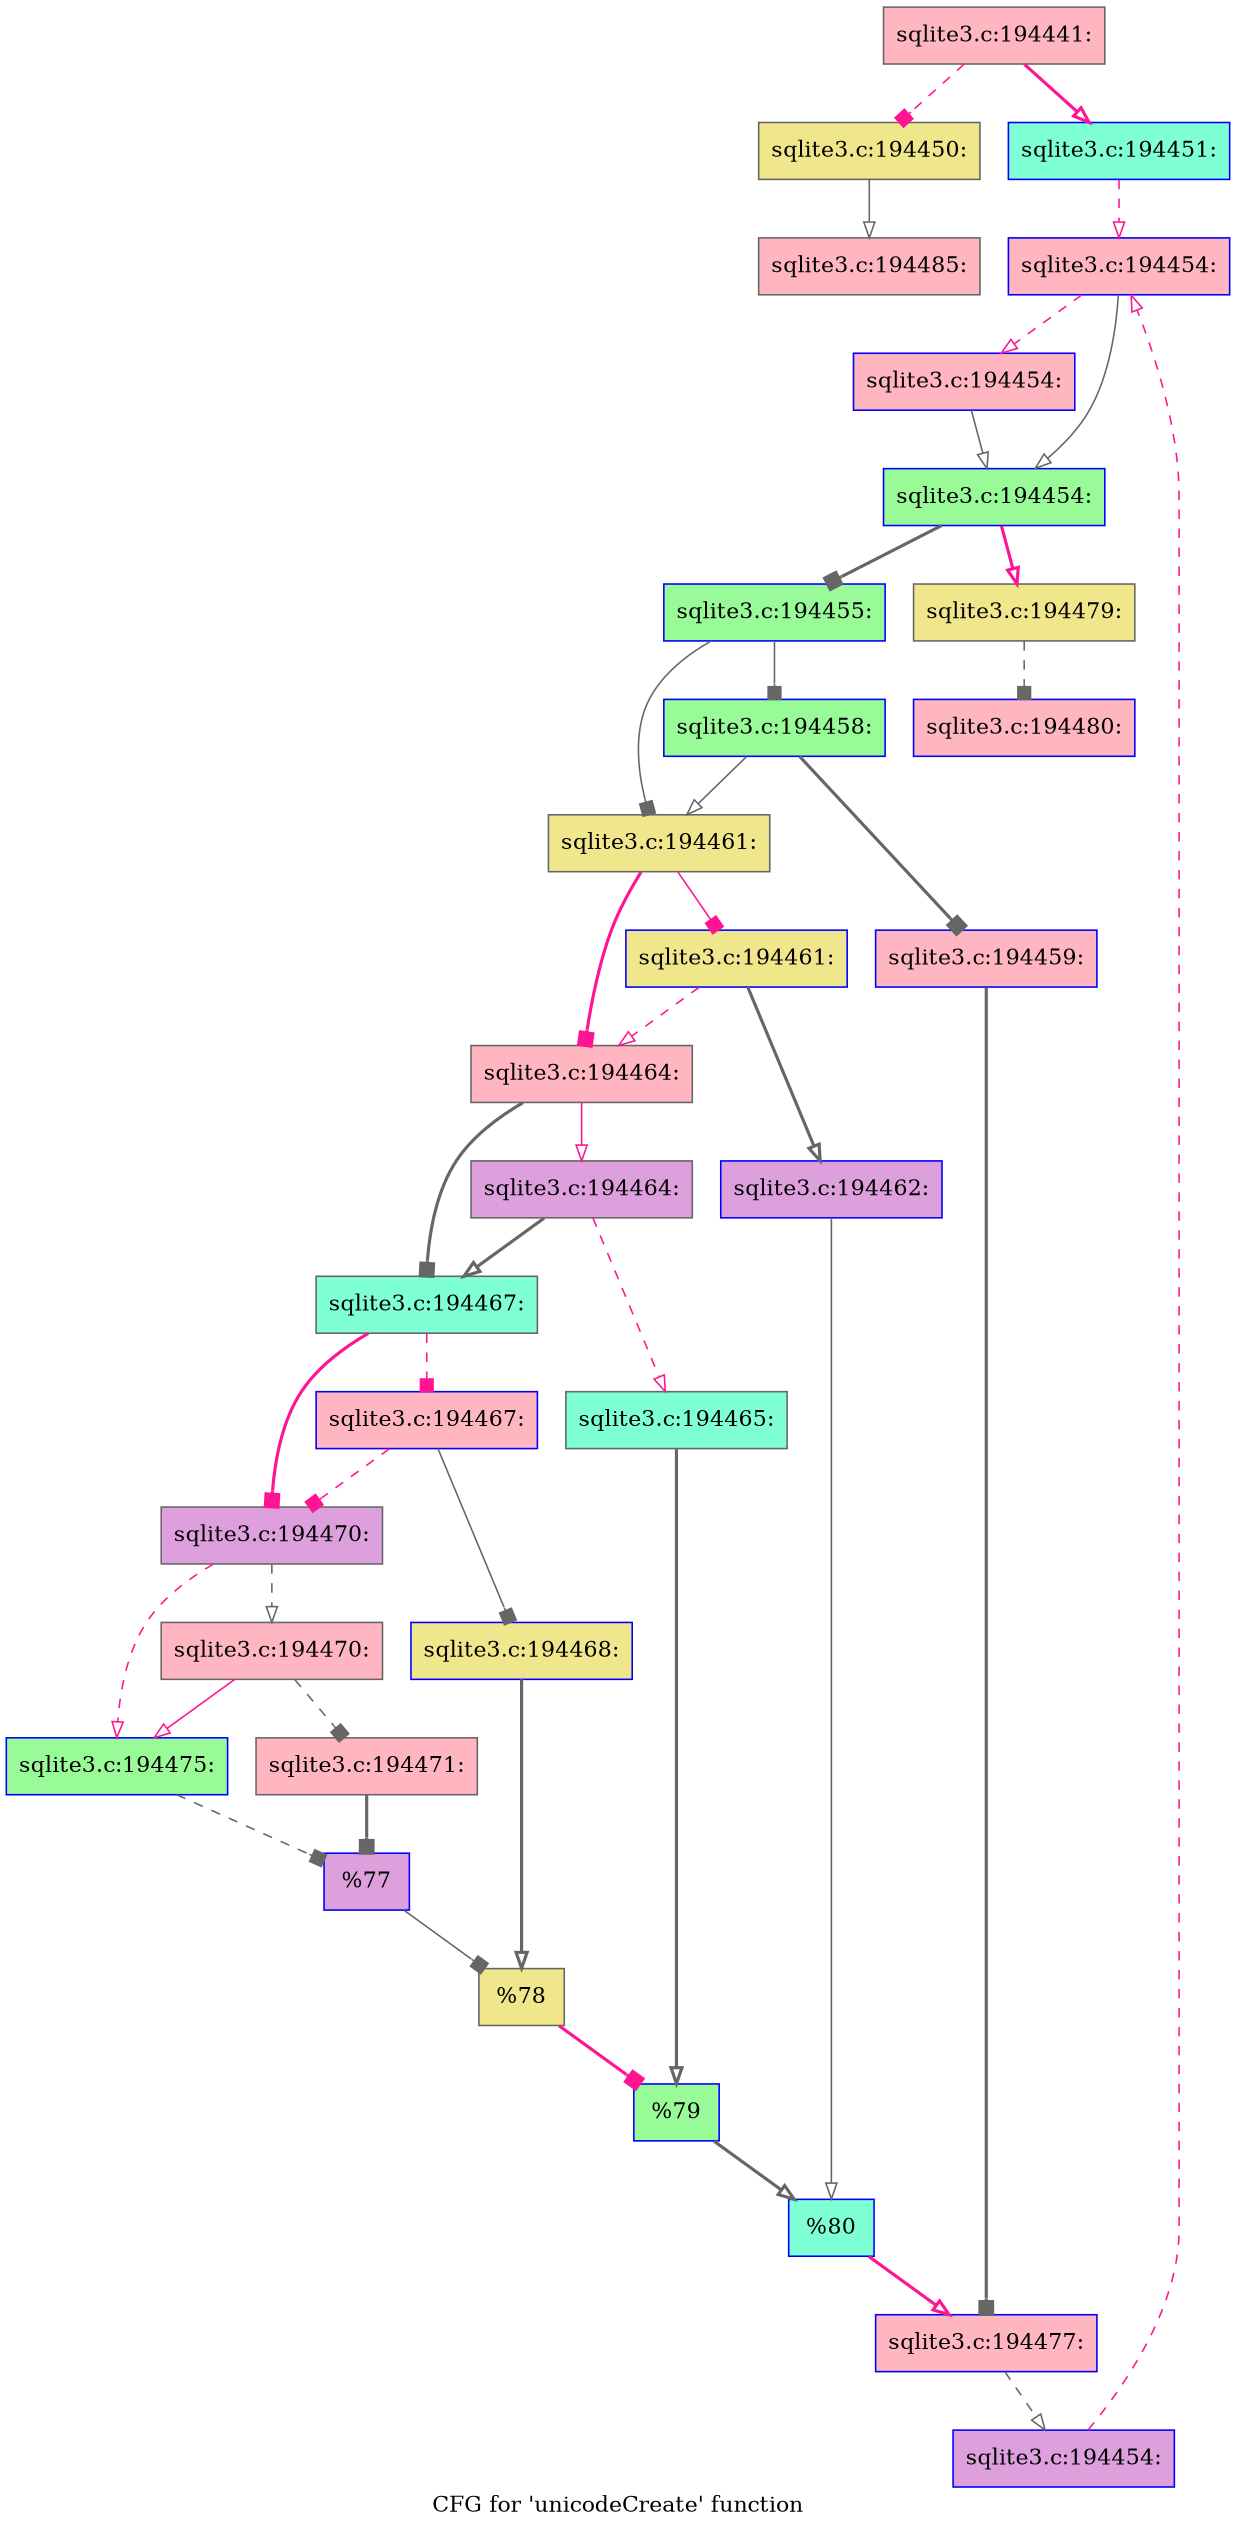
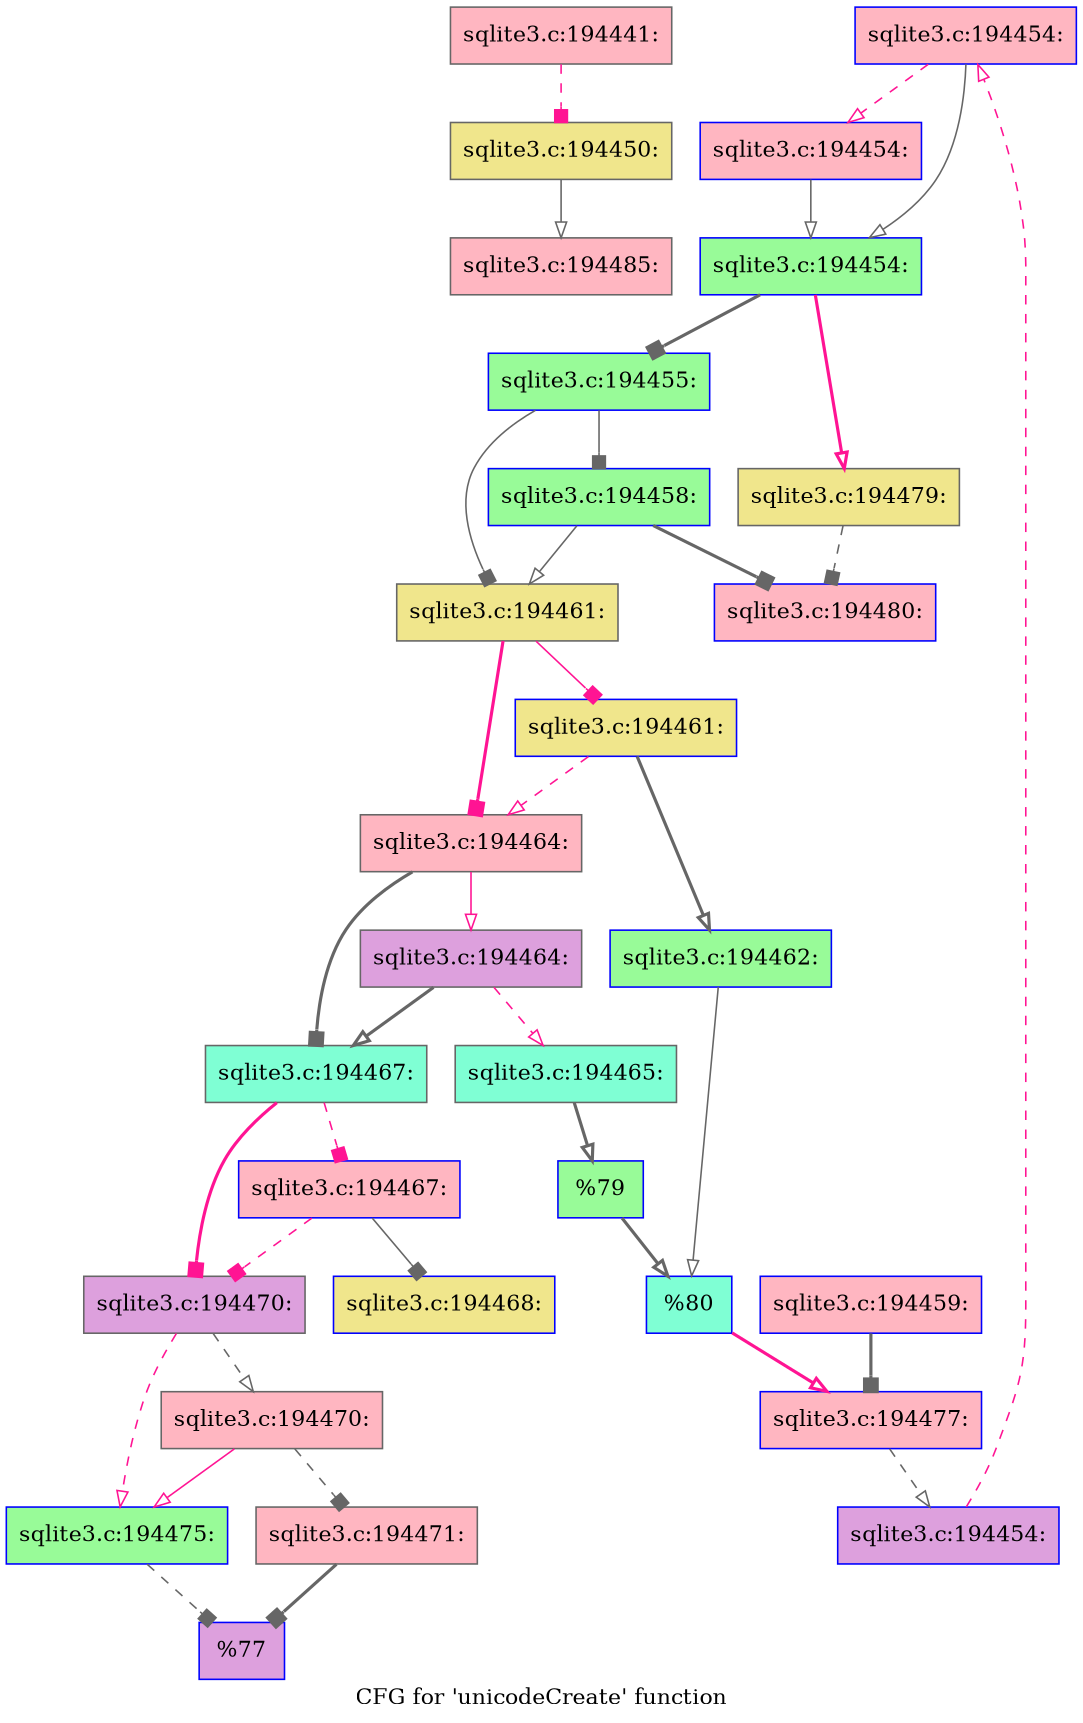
(1119, 151) -> none
(875, 837) -> (705, 551)
(831, 1189) -> (721, 959)
(522, 1997) -> none
